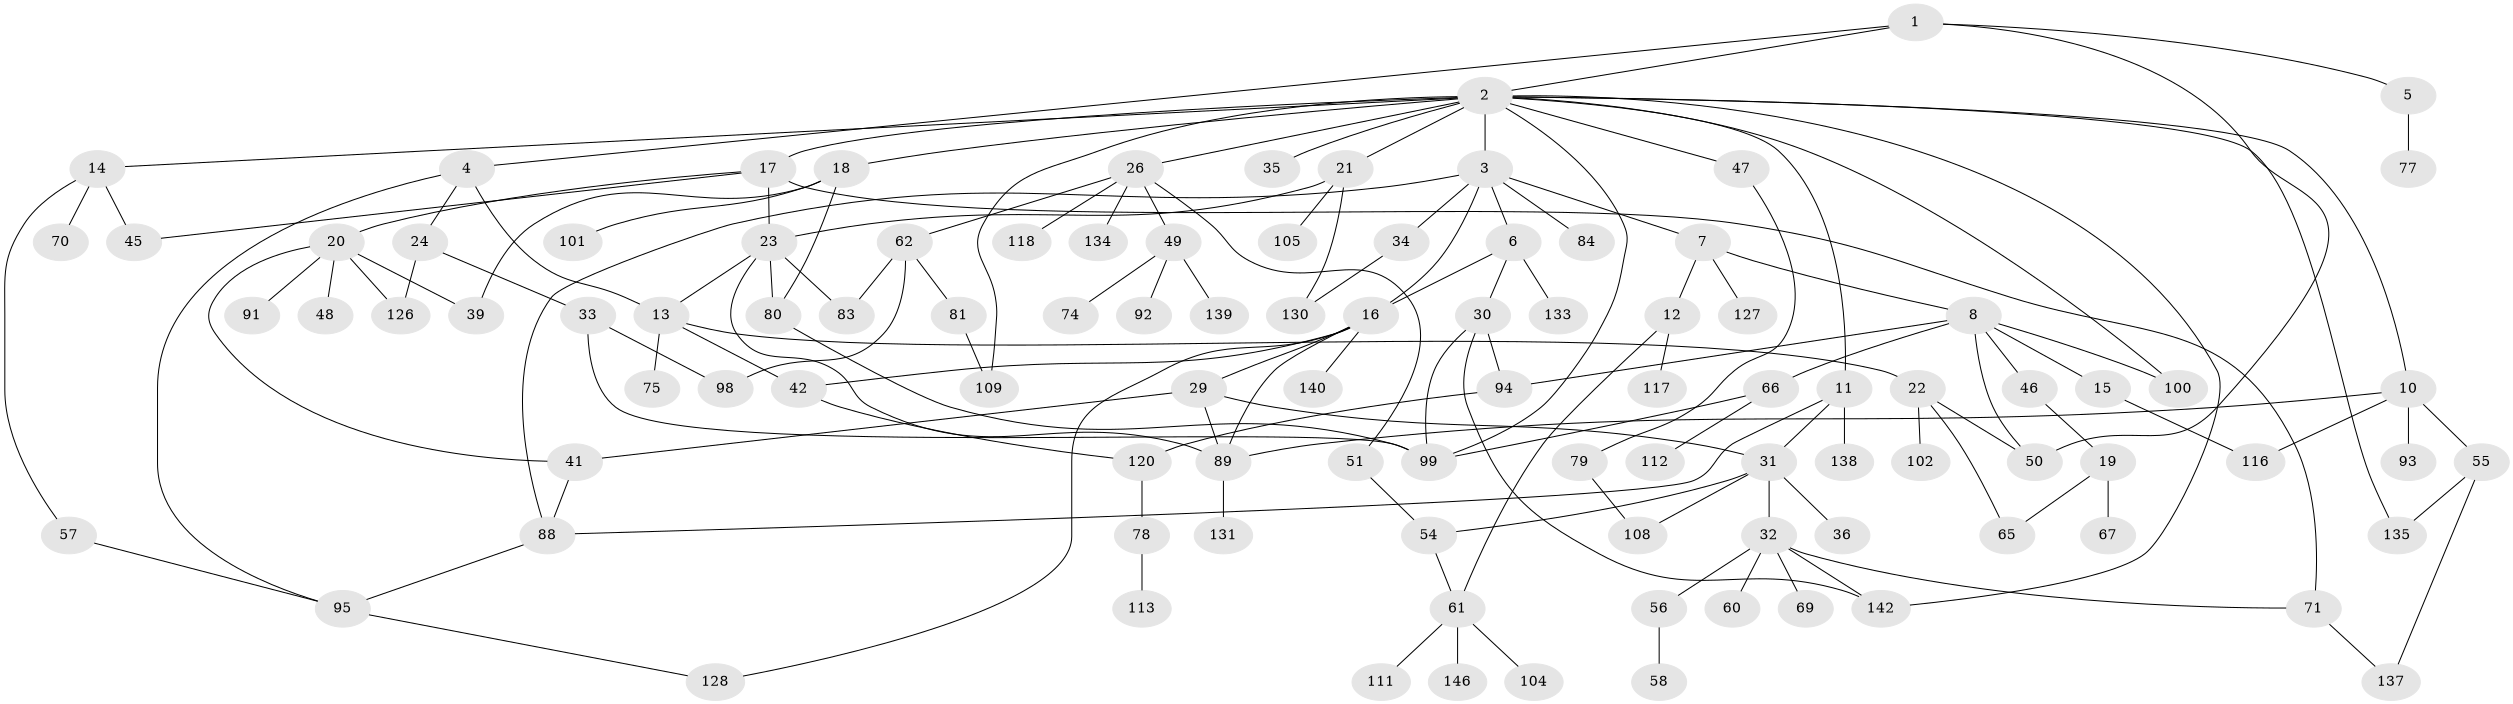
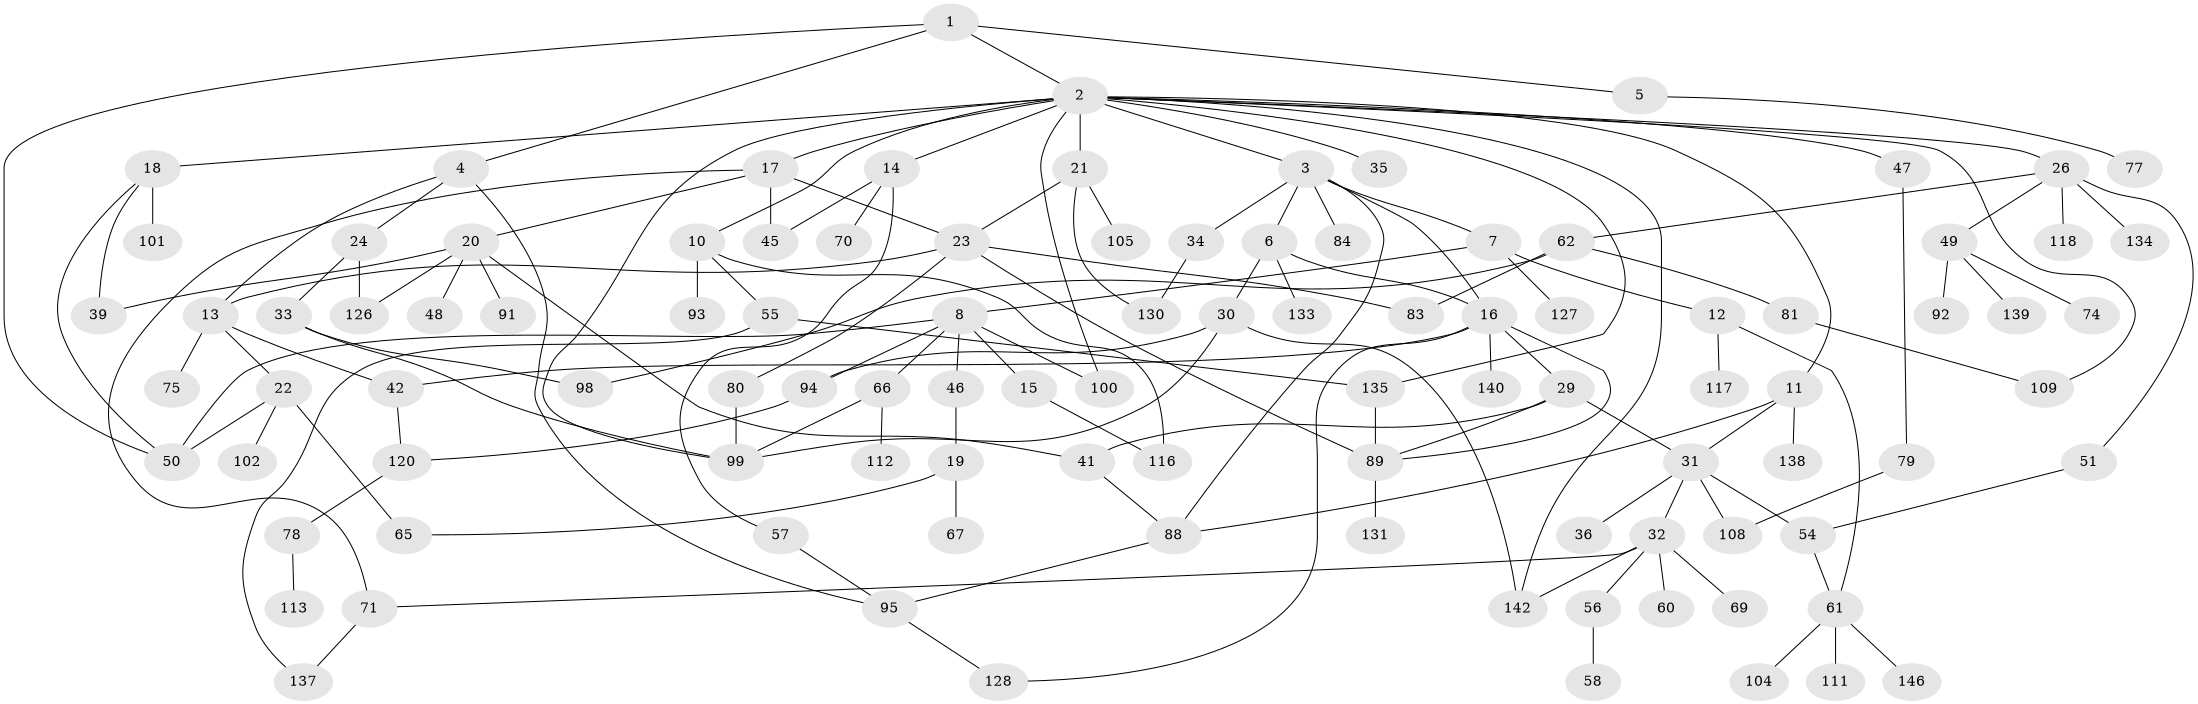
(814, 244) -> (59, 320)
(1872, 419) -> (1375, 420)
